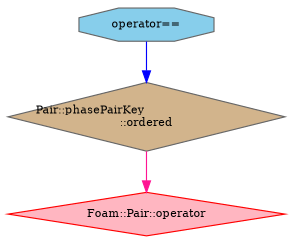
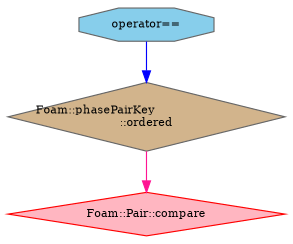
(146, 117) -> (146, 117)
(146, 214) -> (146, 214)
